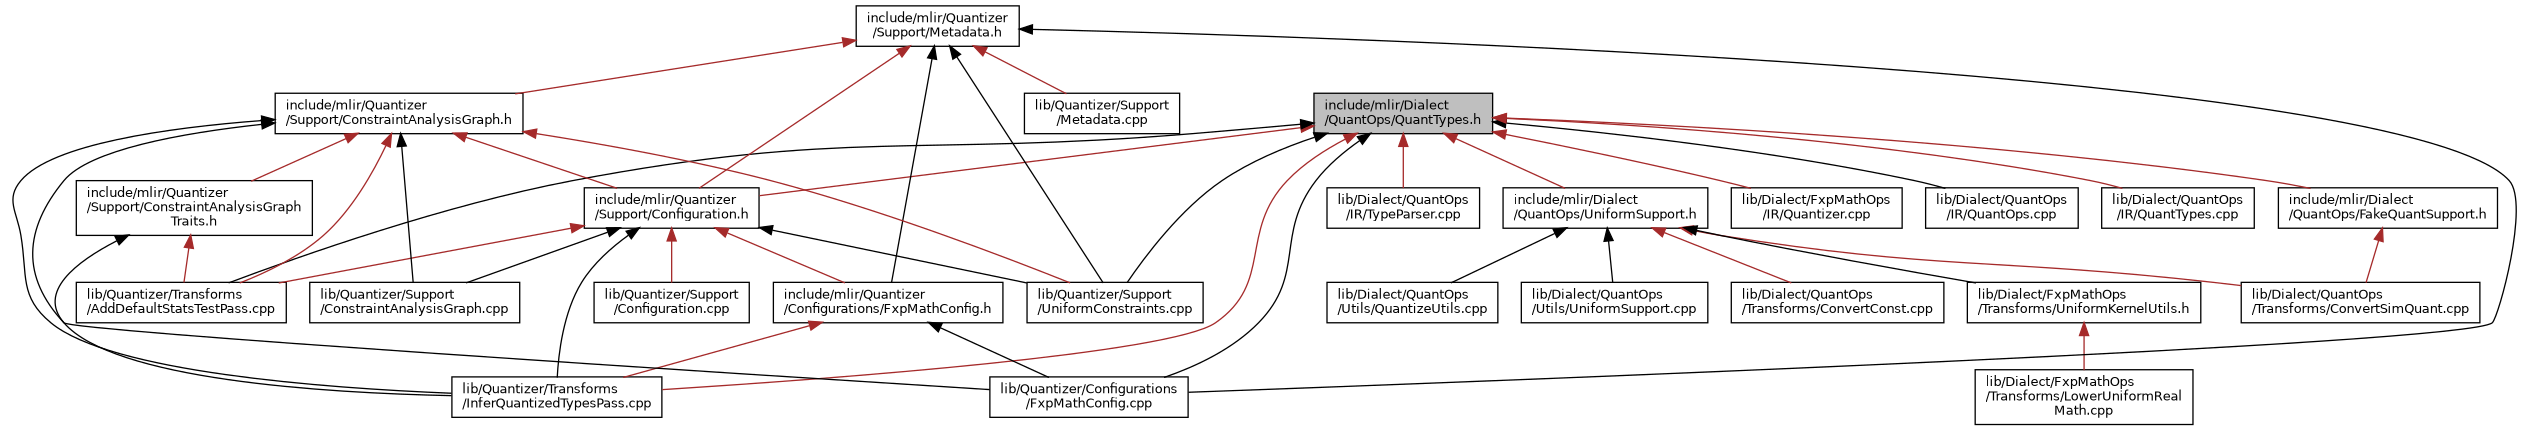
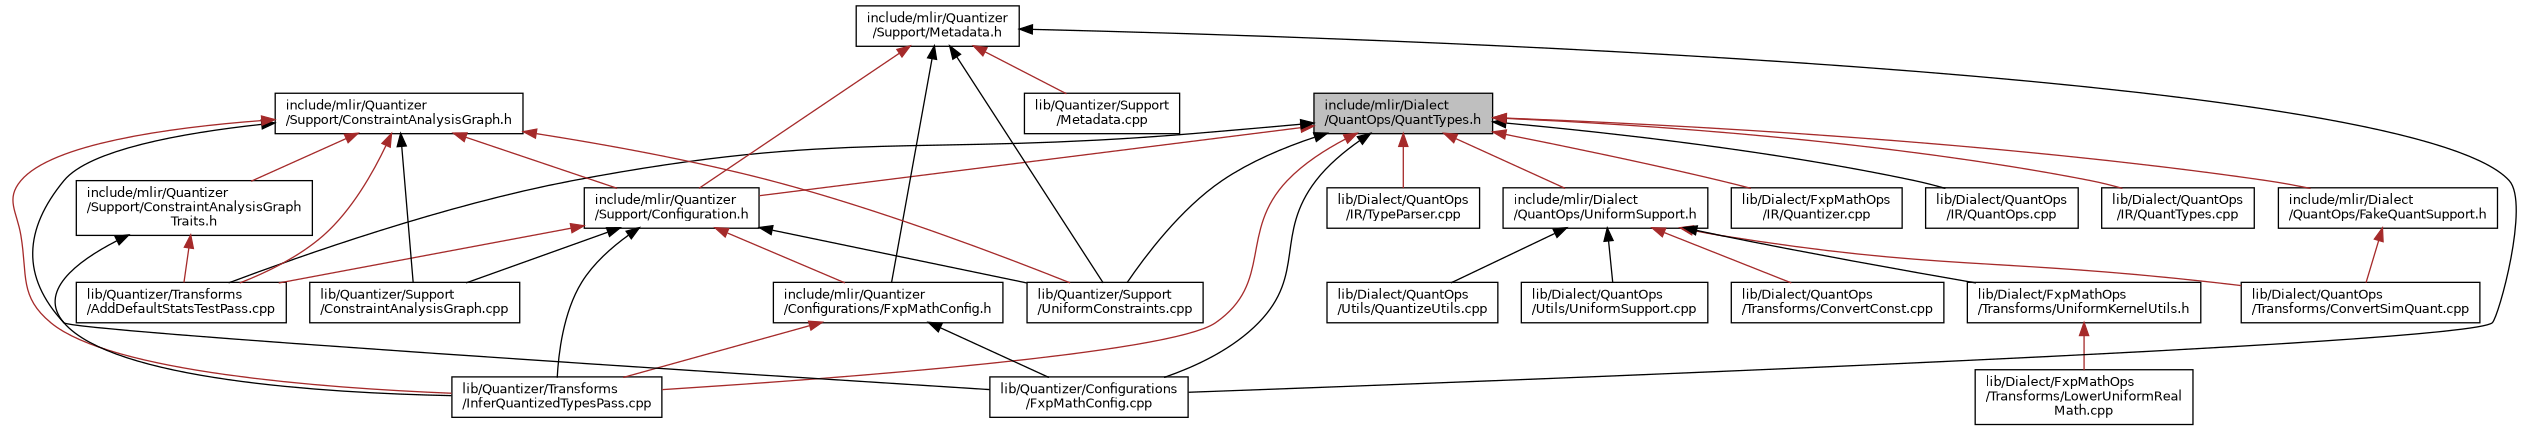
(679, 68) -> none
(672, 303) -> none
(53, 324) -> (53, 324)
